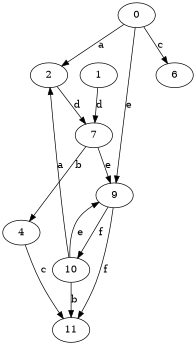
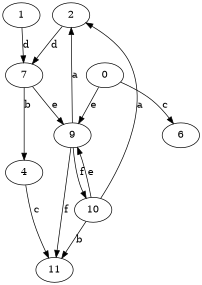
(96, 43) -> (72, 79)
